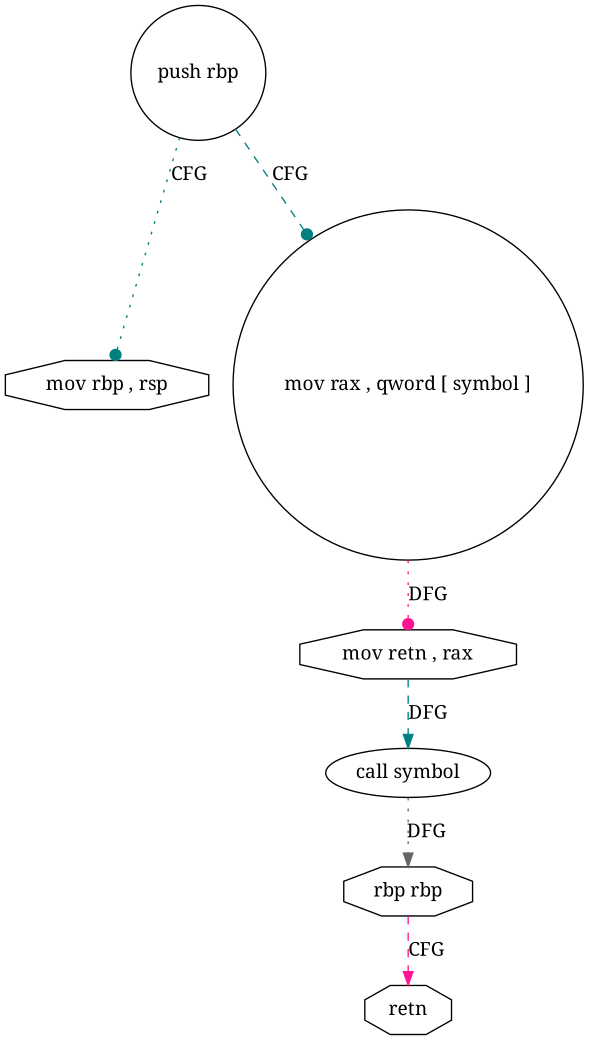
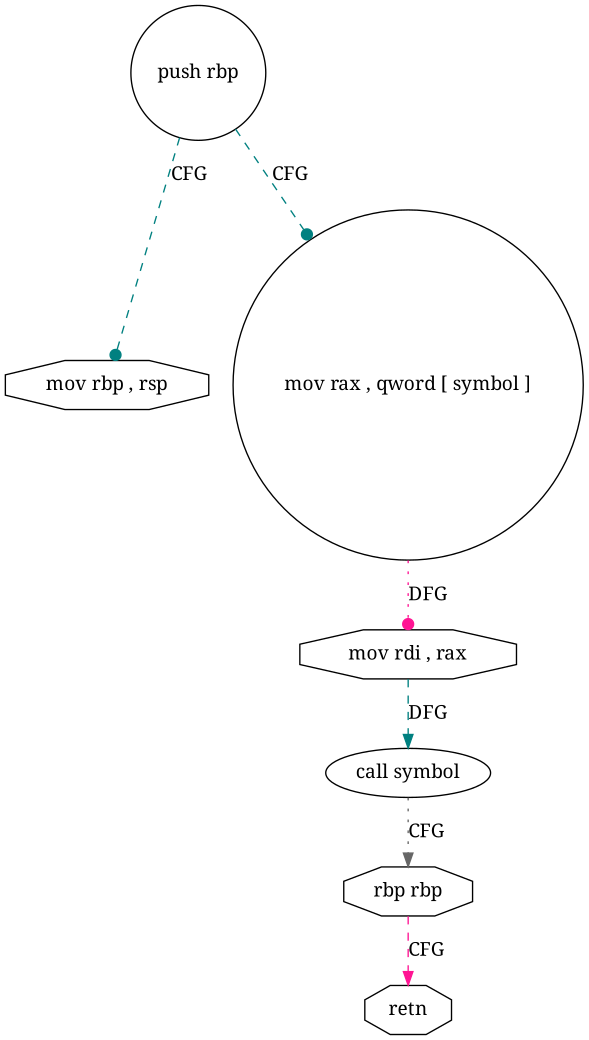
(148, 244) -> (148, 244)
(408, 654) -> (408, 654)
(427, 832) -> (427, 832)
